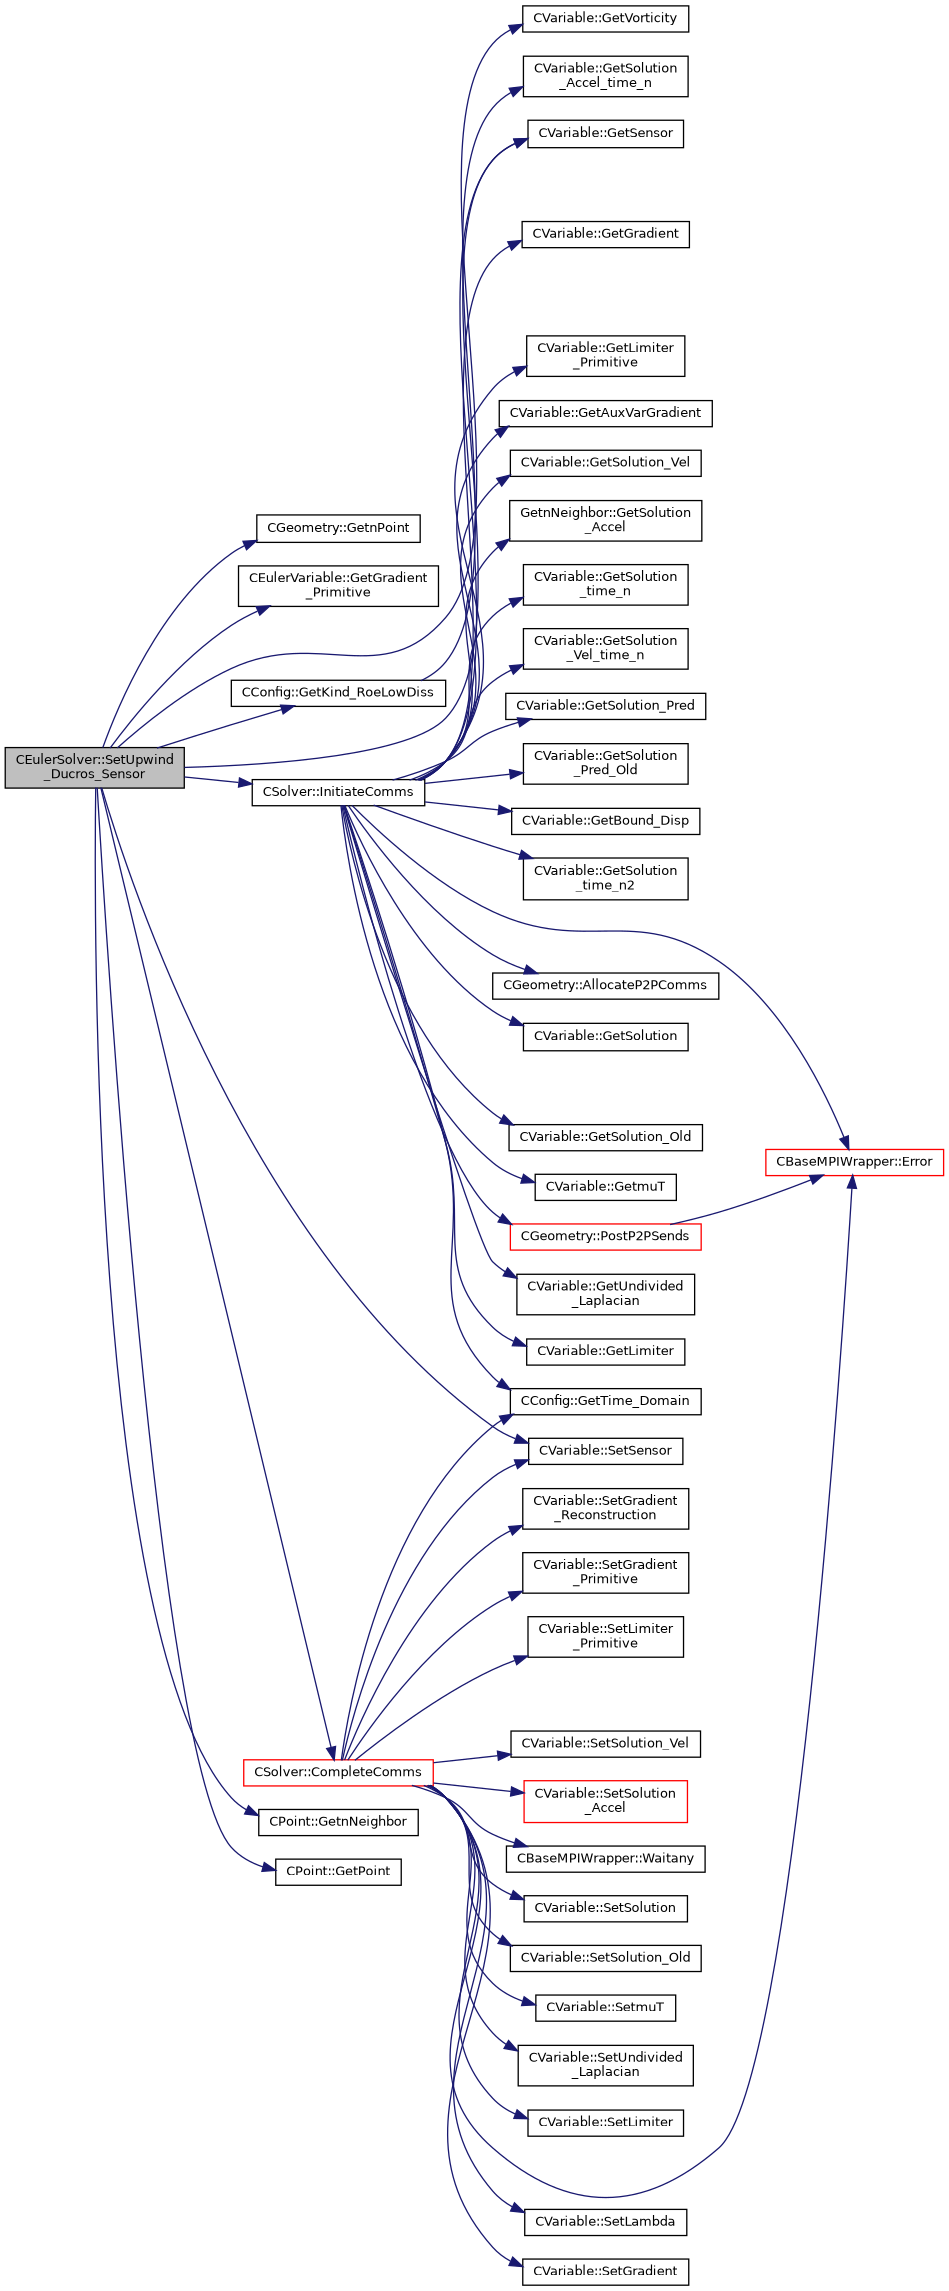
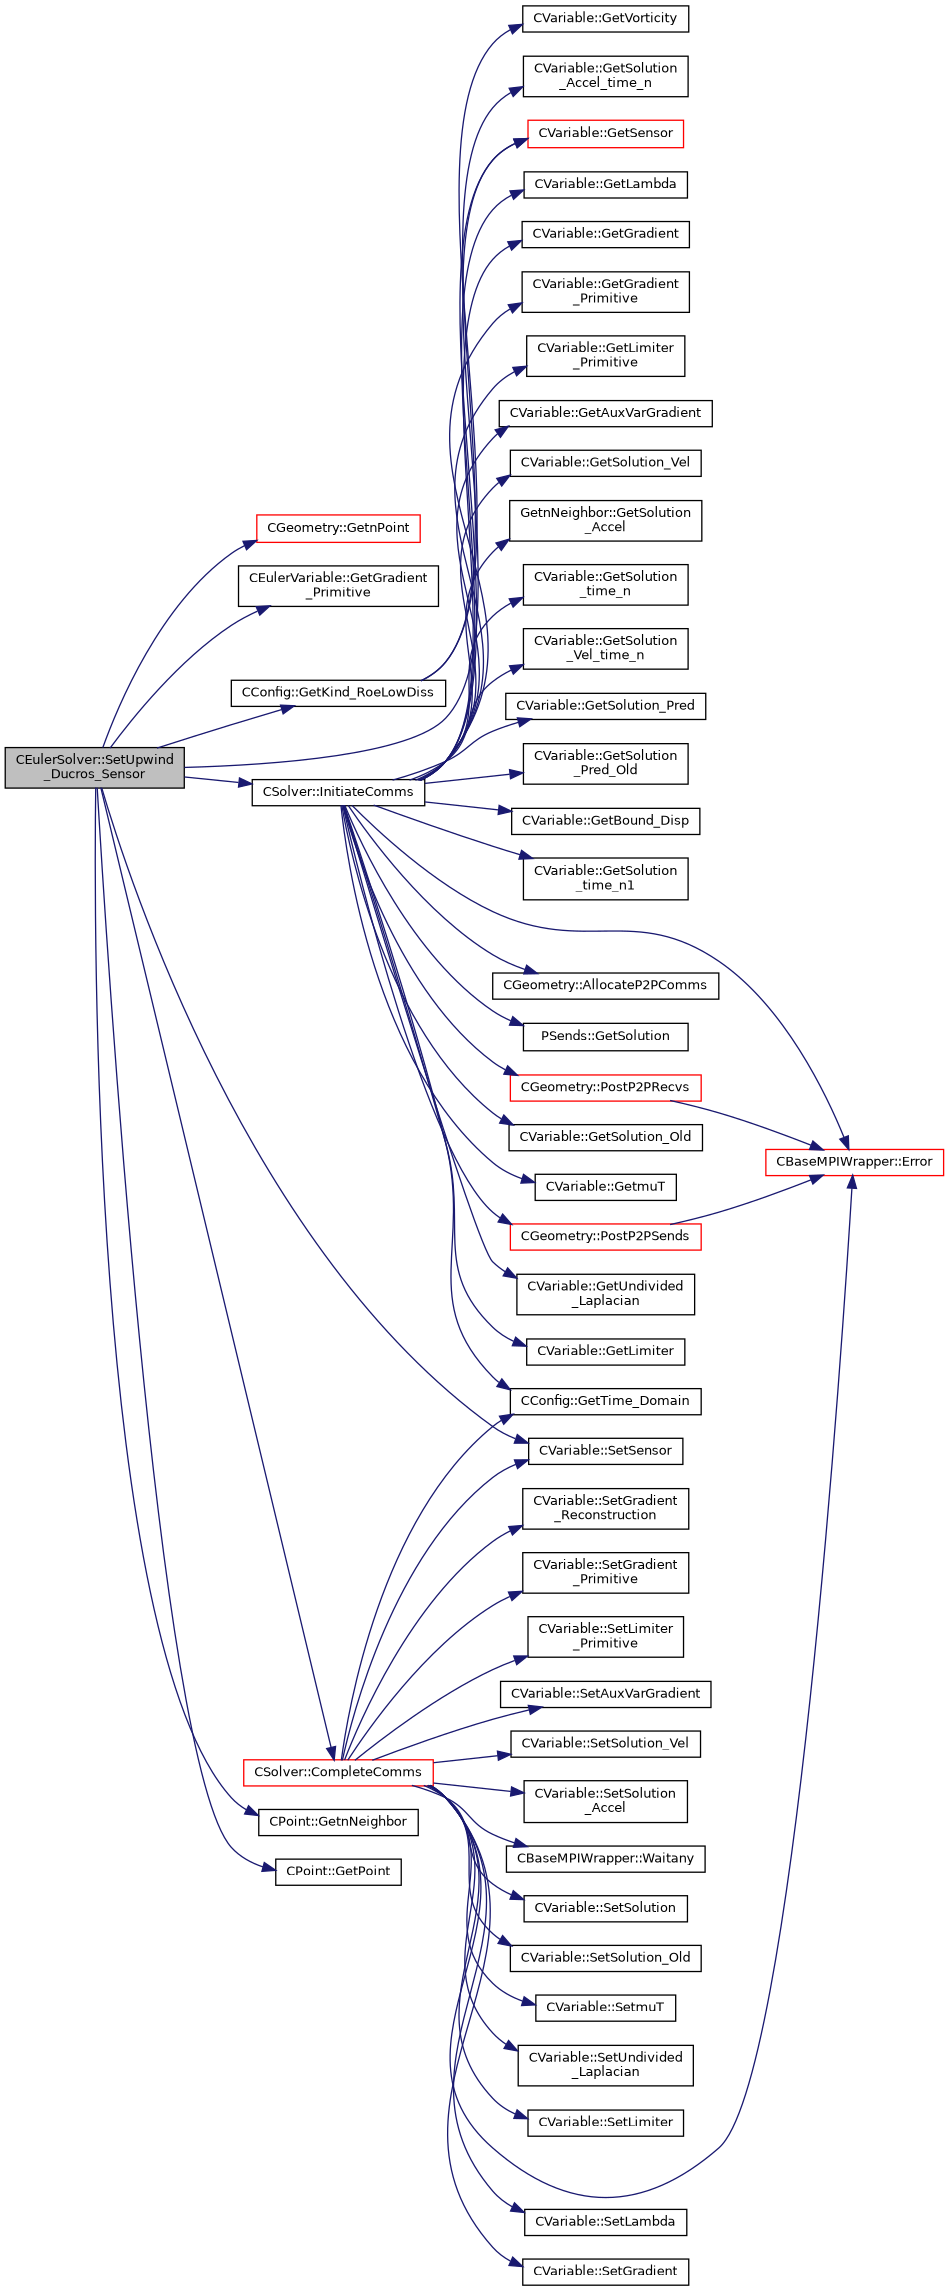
(606, 134) -> (606, 134)
none -> (606, 185)
none -> (606, 292)
(338, 529) -> (338, 529)
(455, 597) -> (468, 357)
(606, 879) -> (606, 879)
(606, 1037) -> (606, 1037)
none -> (606, 1088)
none -> (606, 1694)
(606, 1802) -> (606, 1802)
